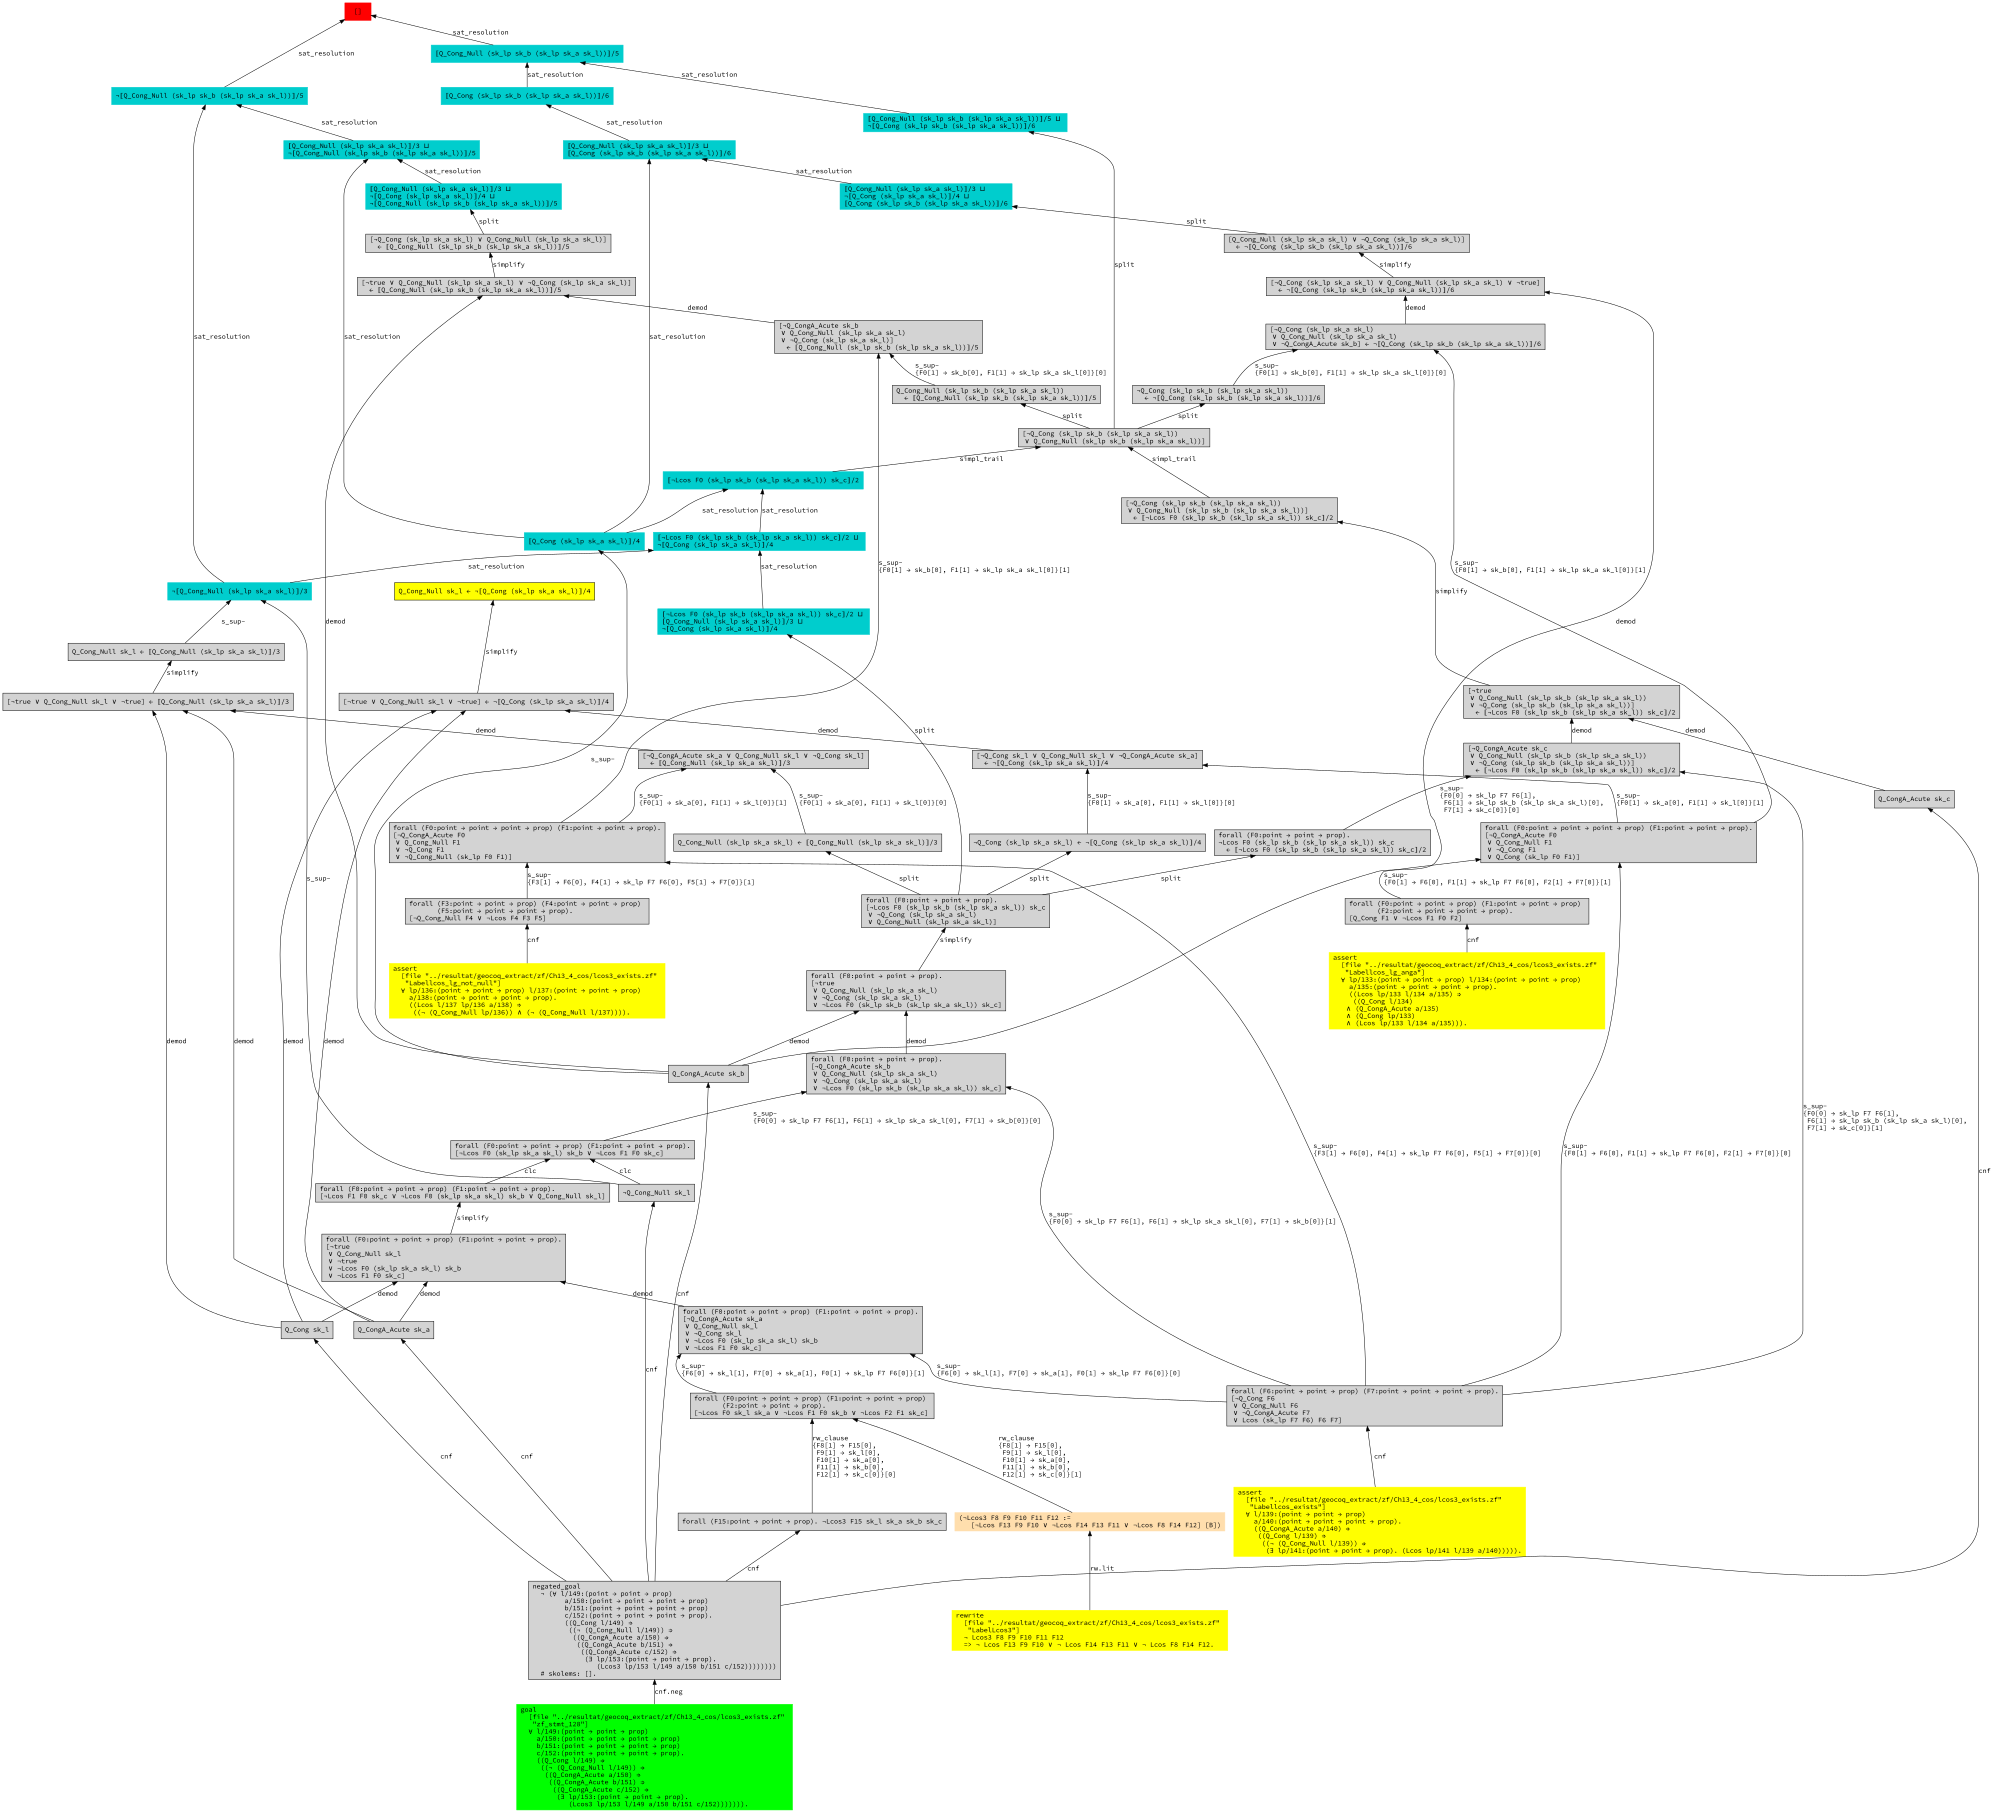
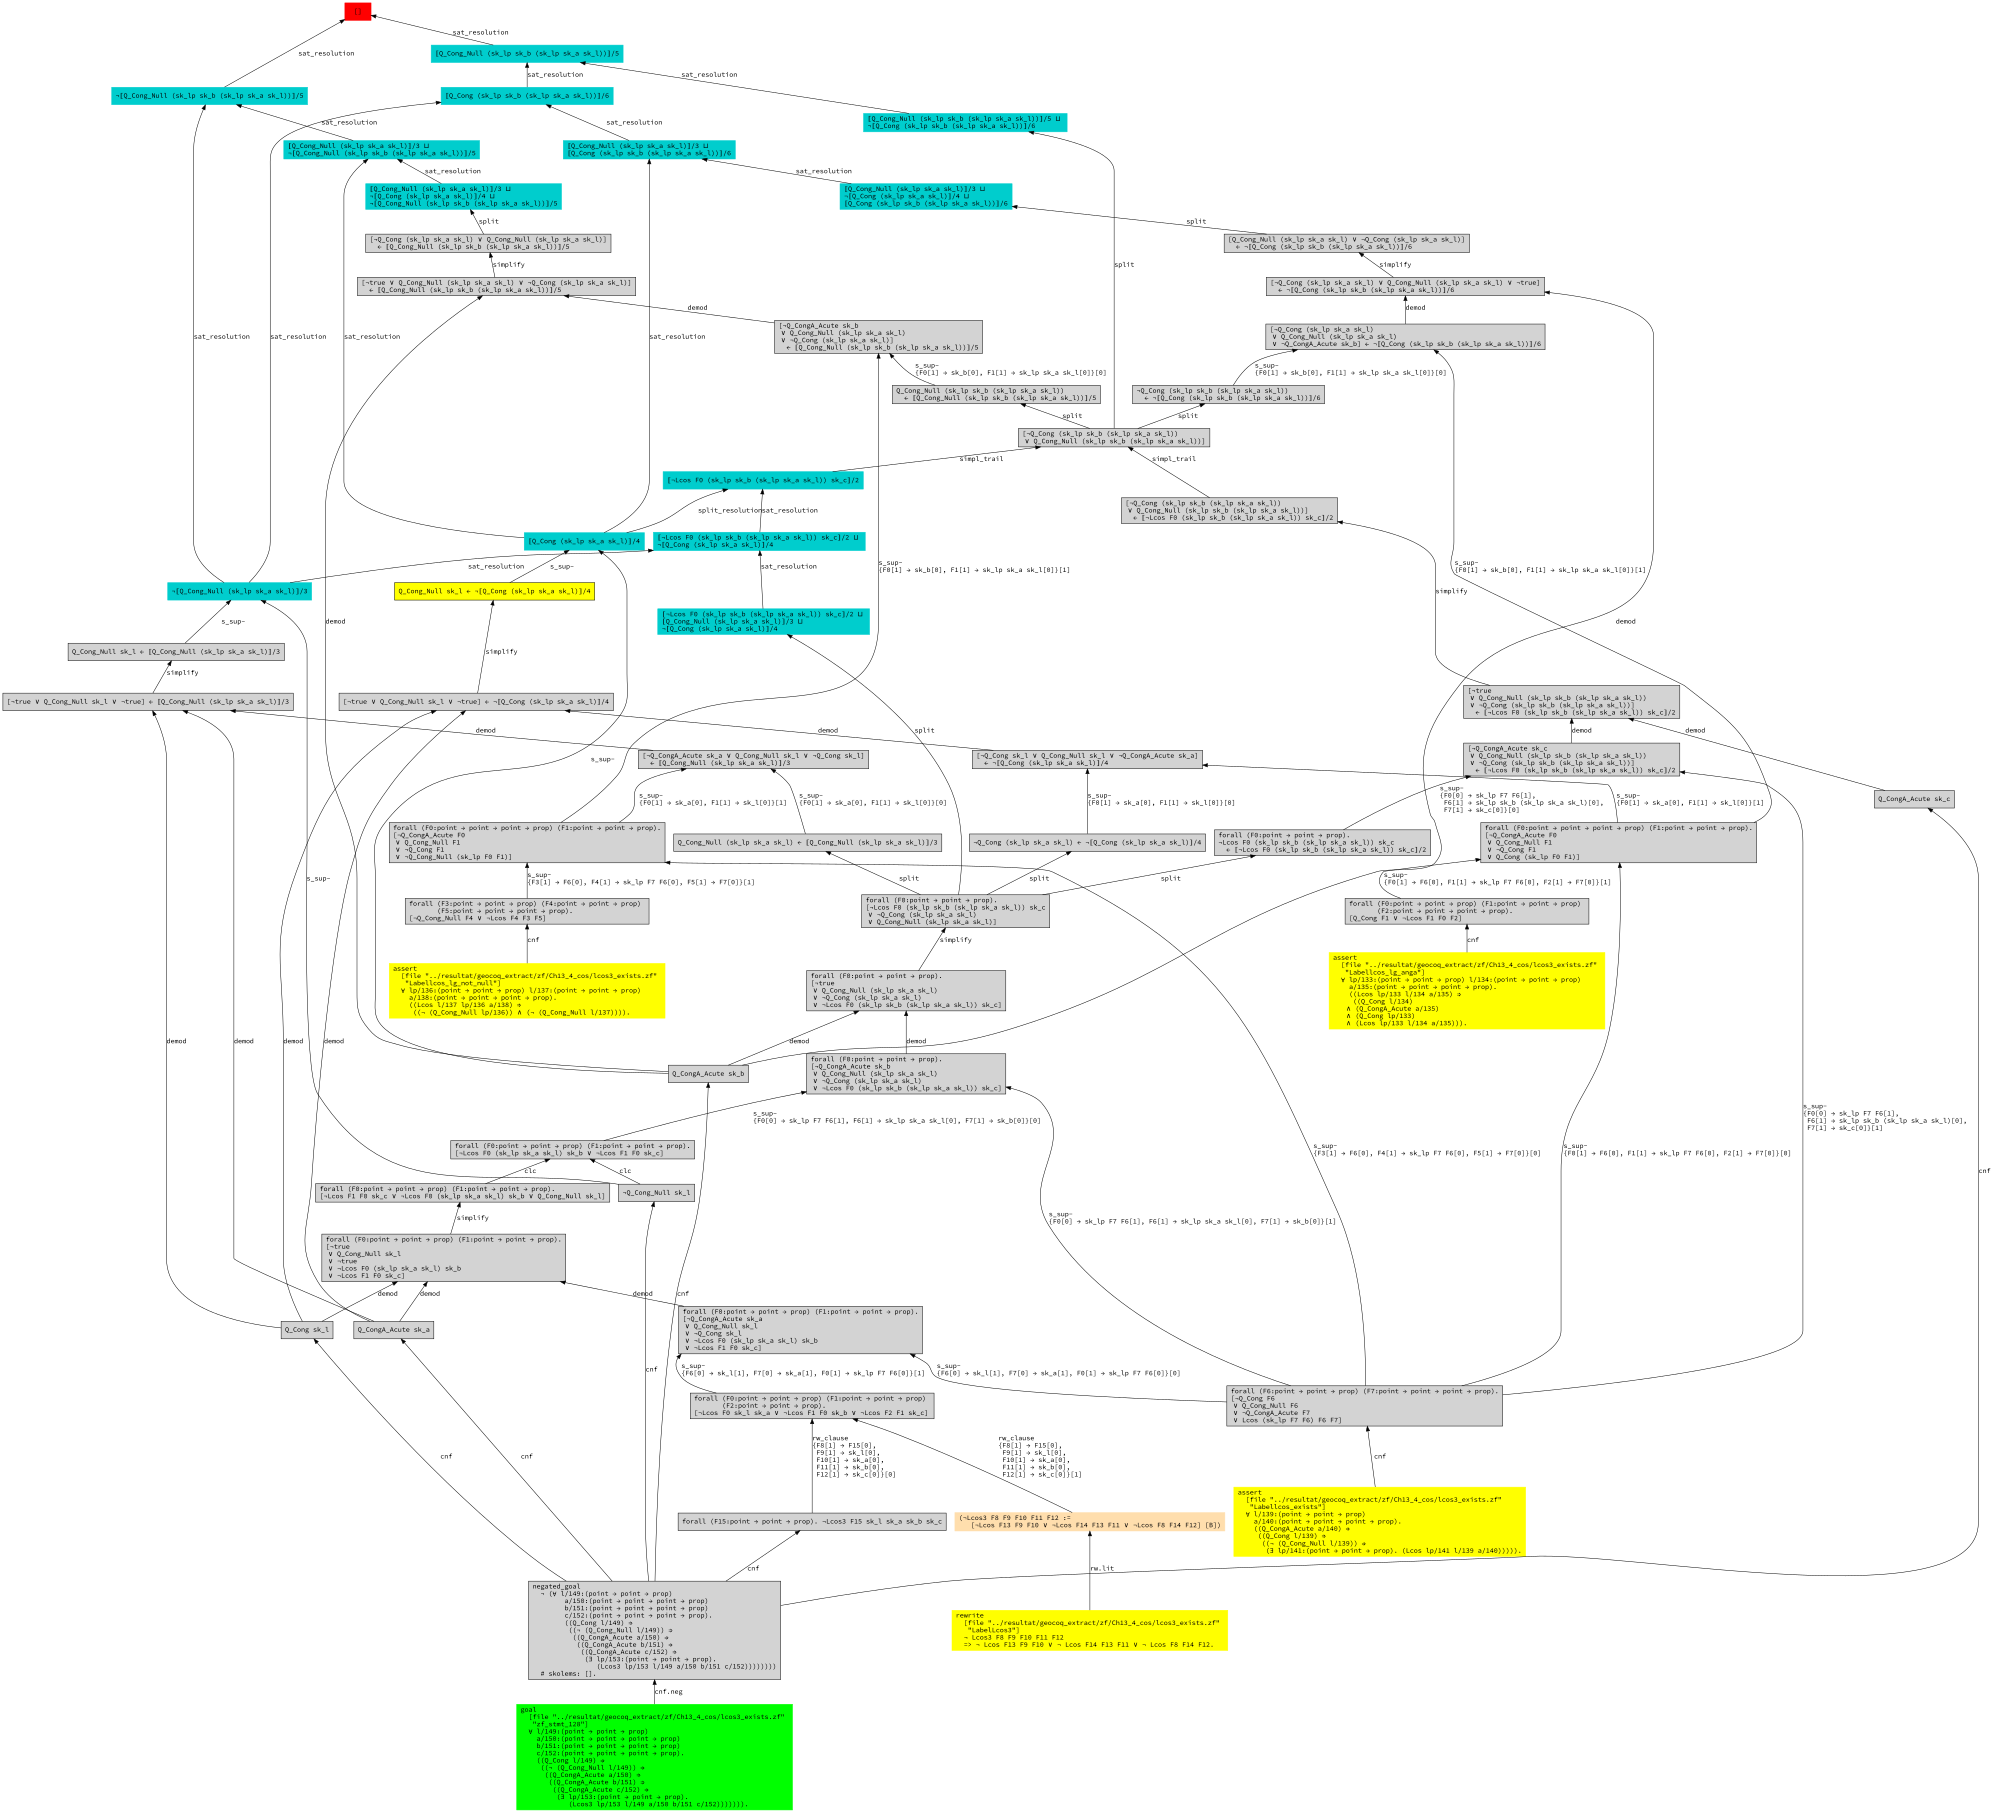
none -> (270, 282)
(730, 511) -> (730, 511)
none -> (537, 568)
